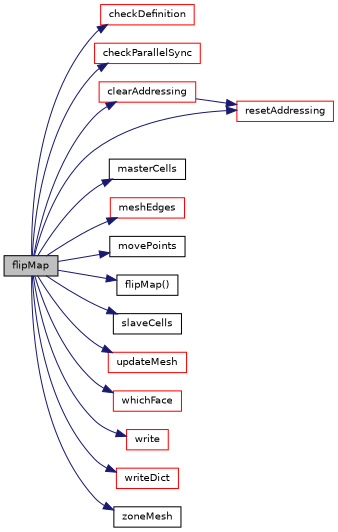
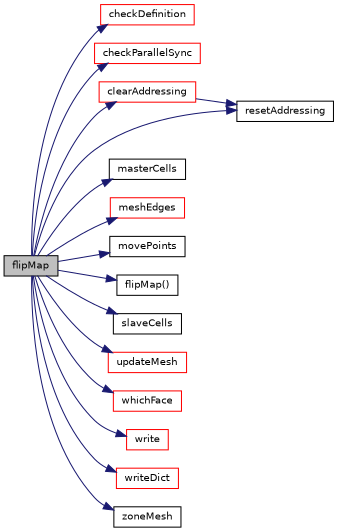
(285, 111) -> (285, 111)
